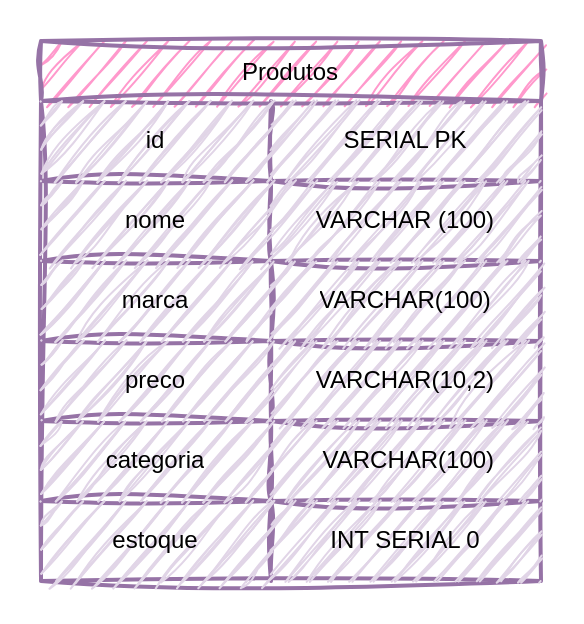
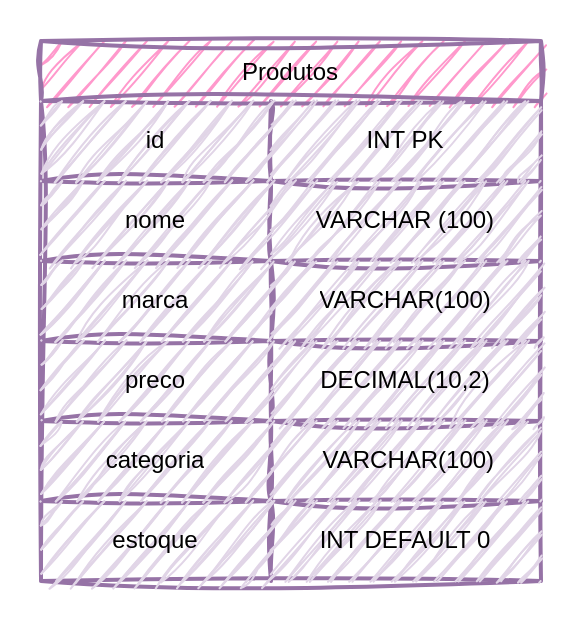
(406, 141) -> (406, 141)
(406, 381) -> (406, 381)
(406, 541) -> (406, 541)
